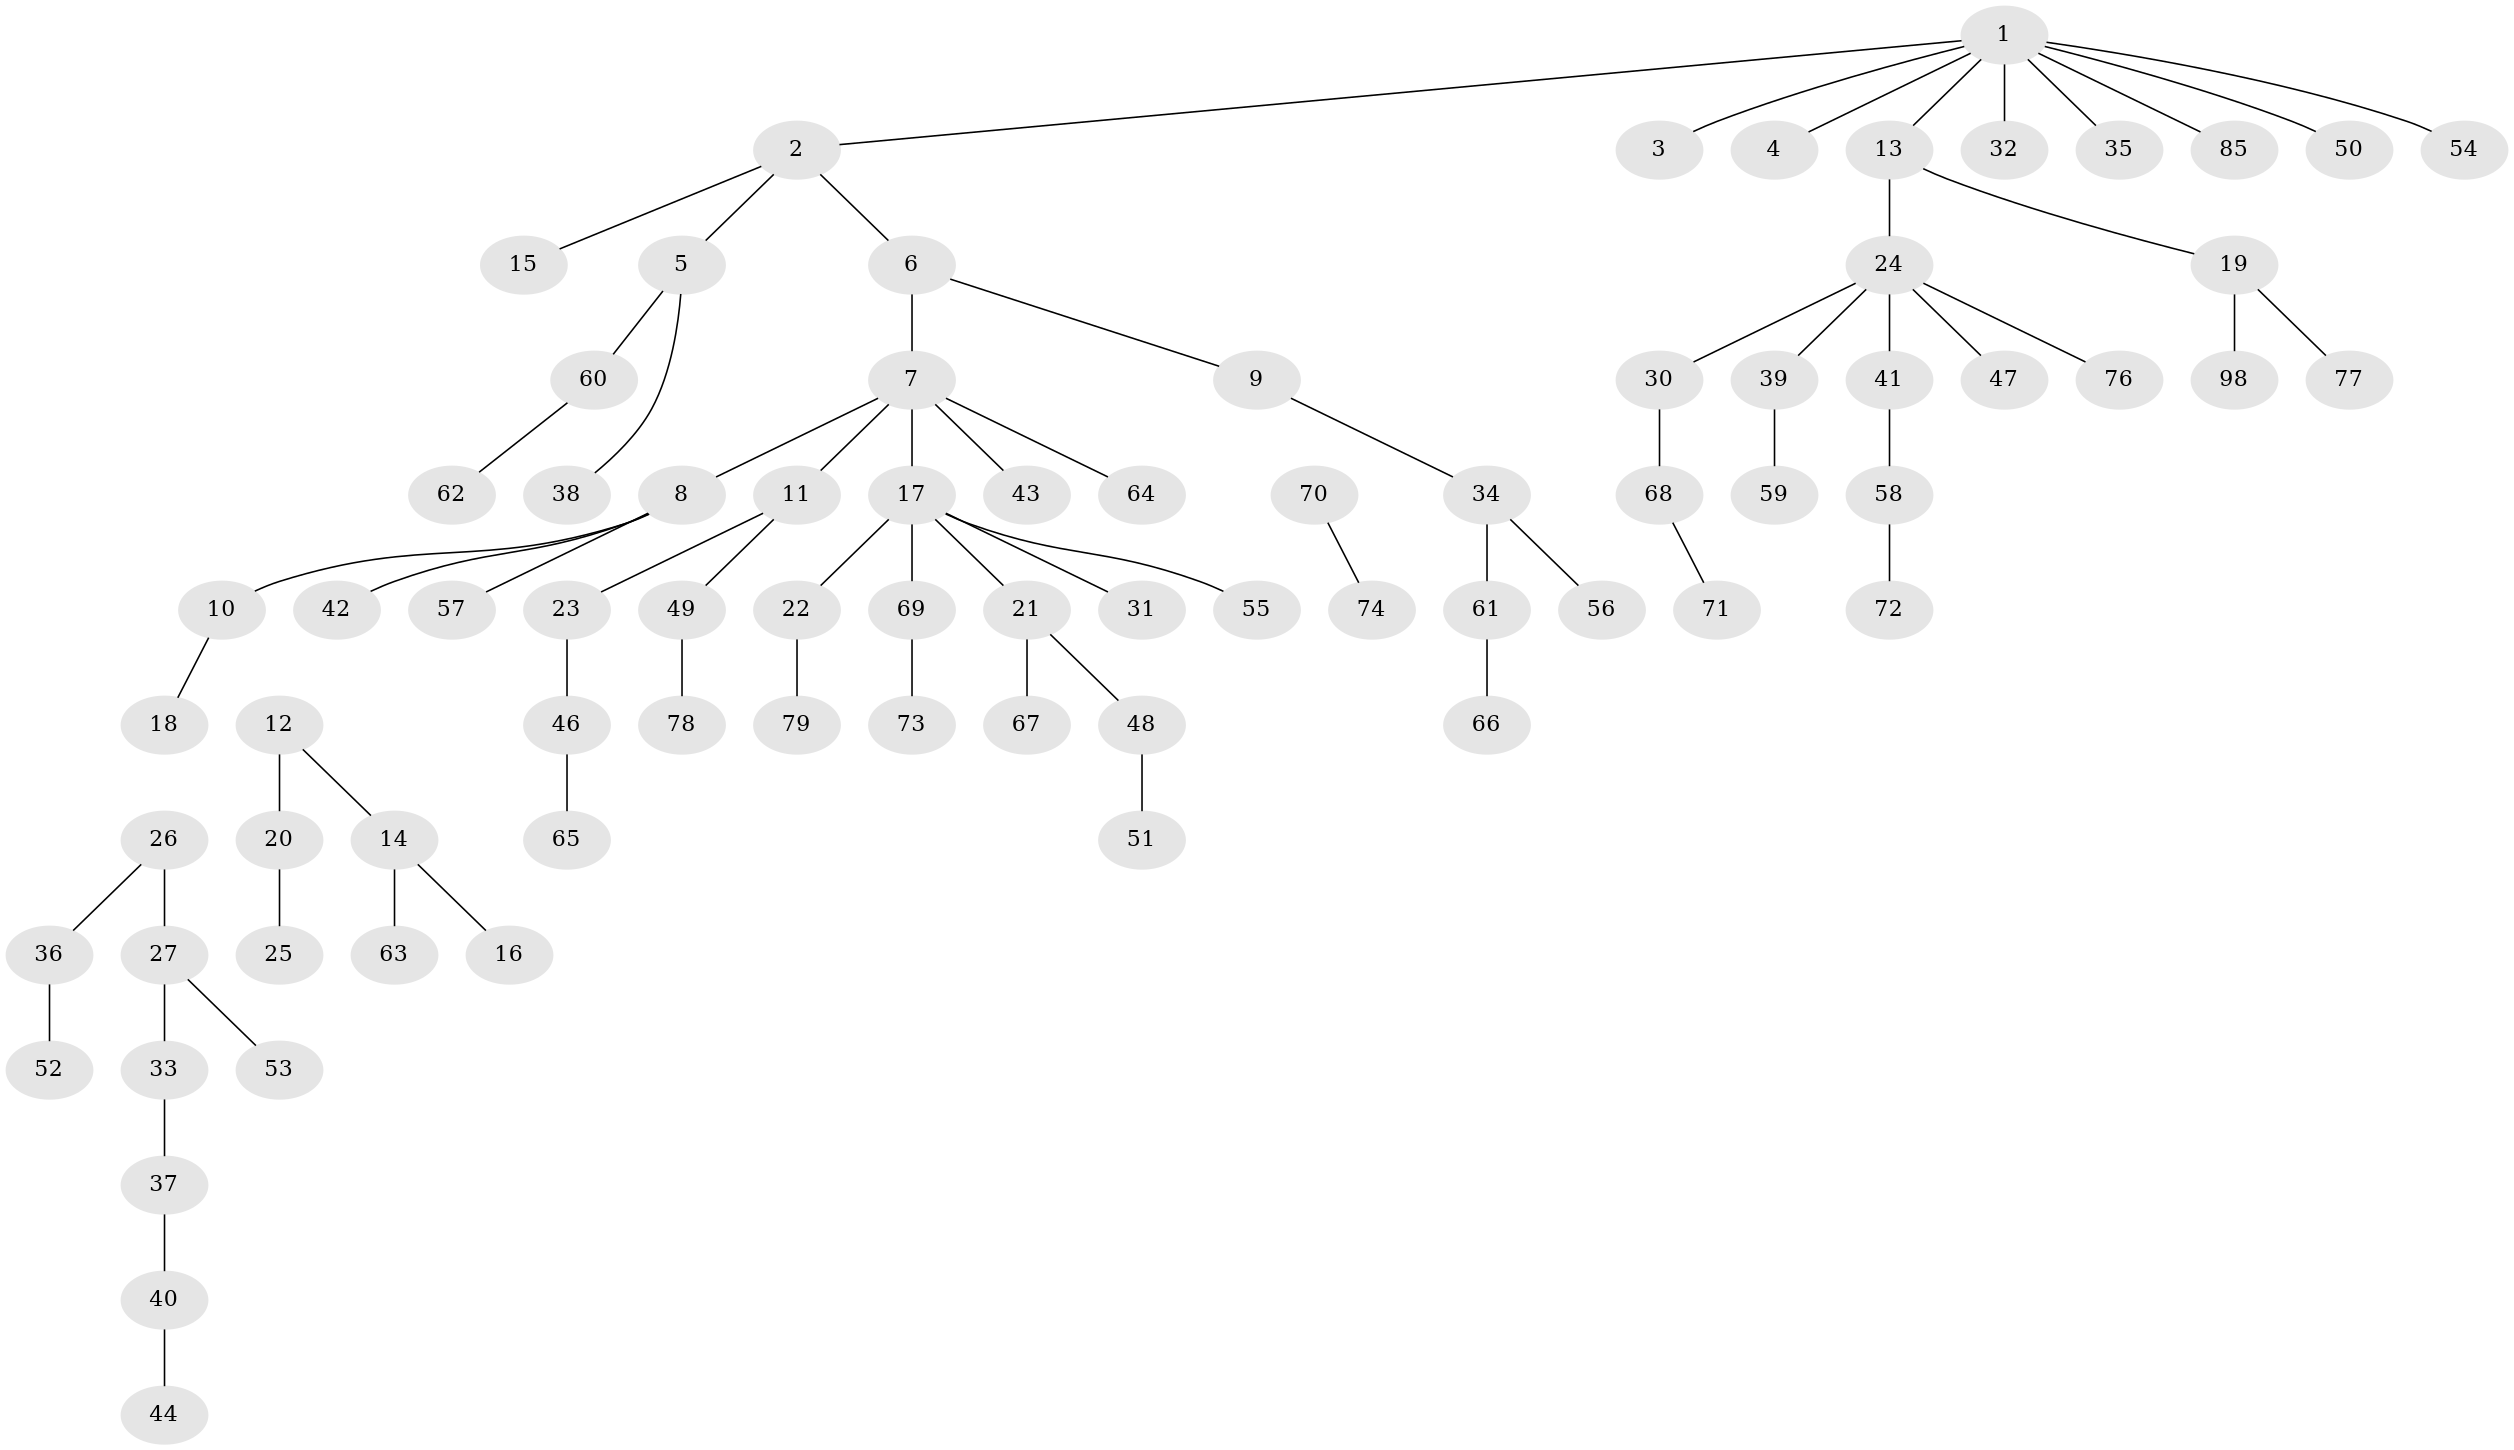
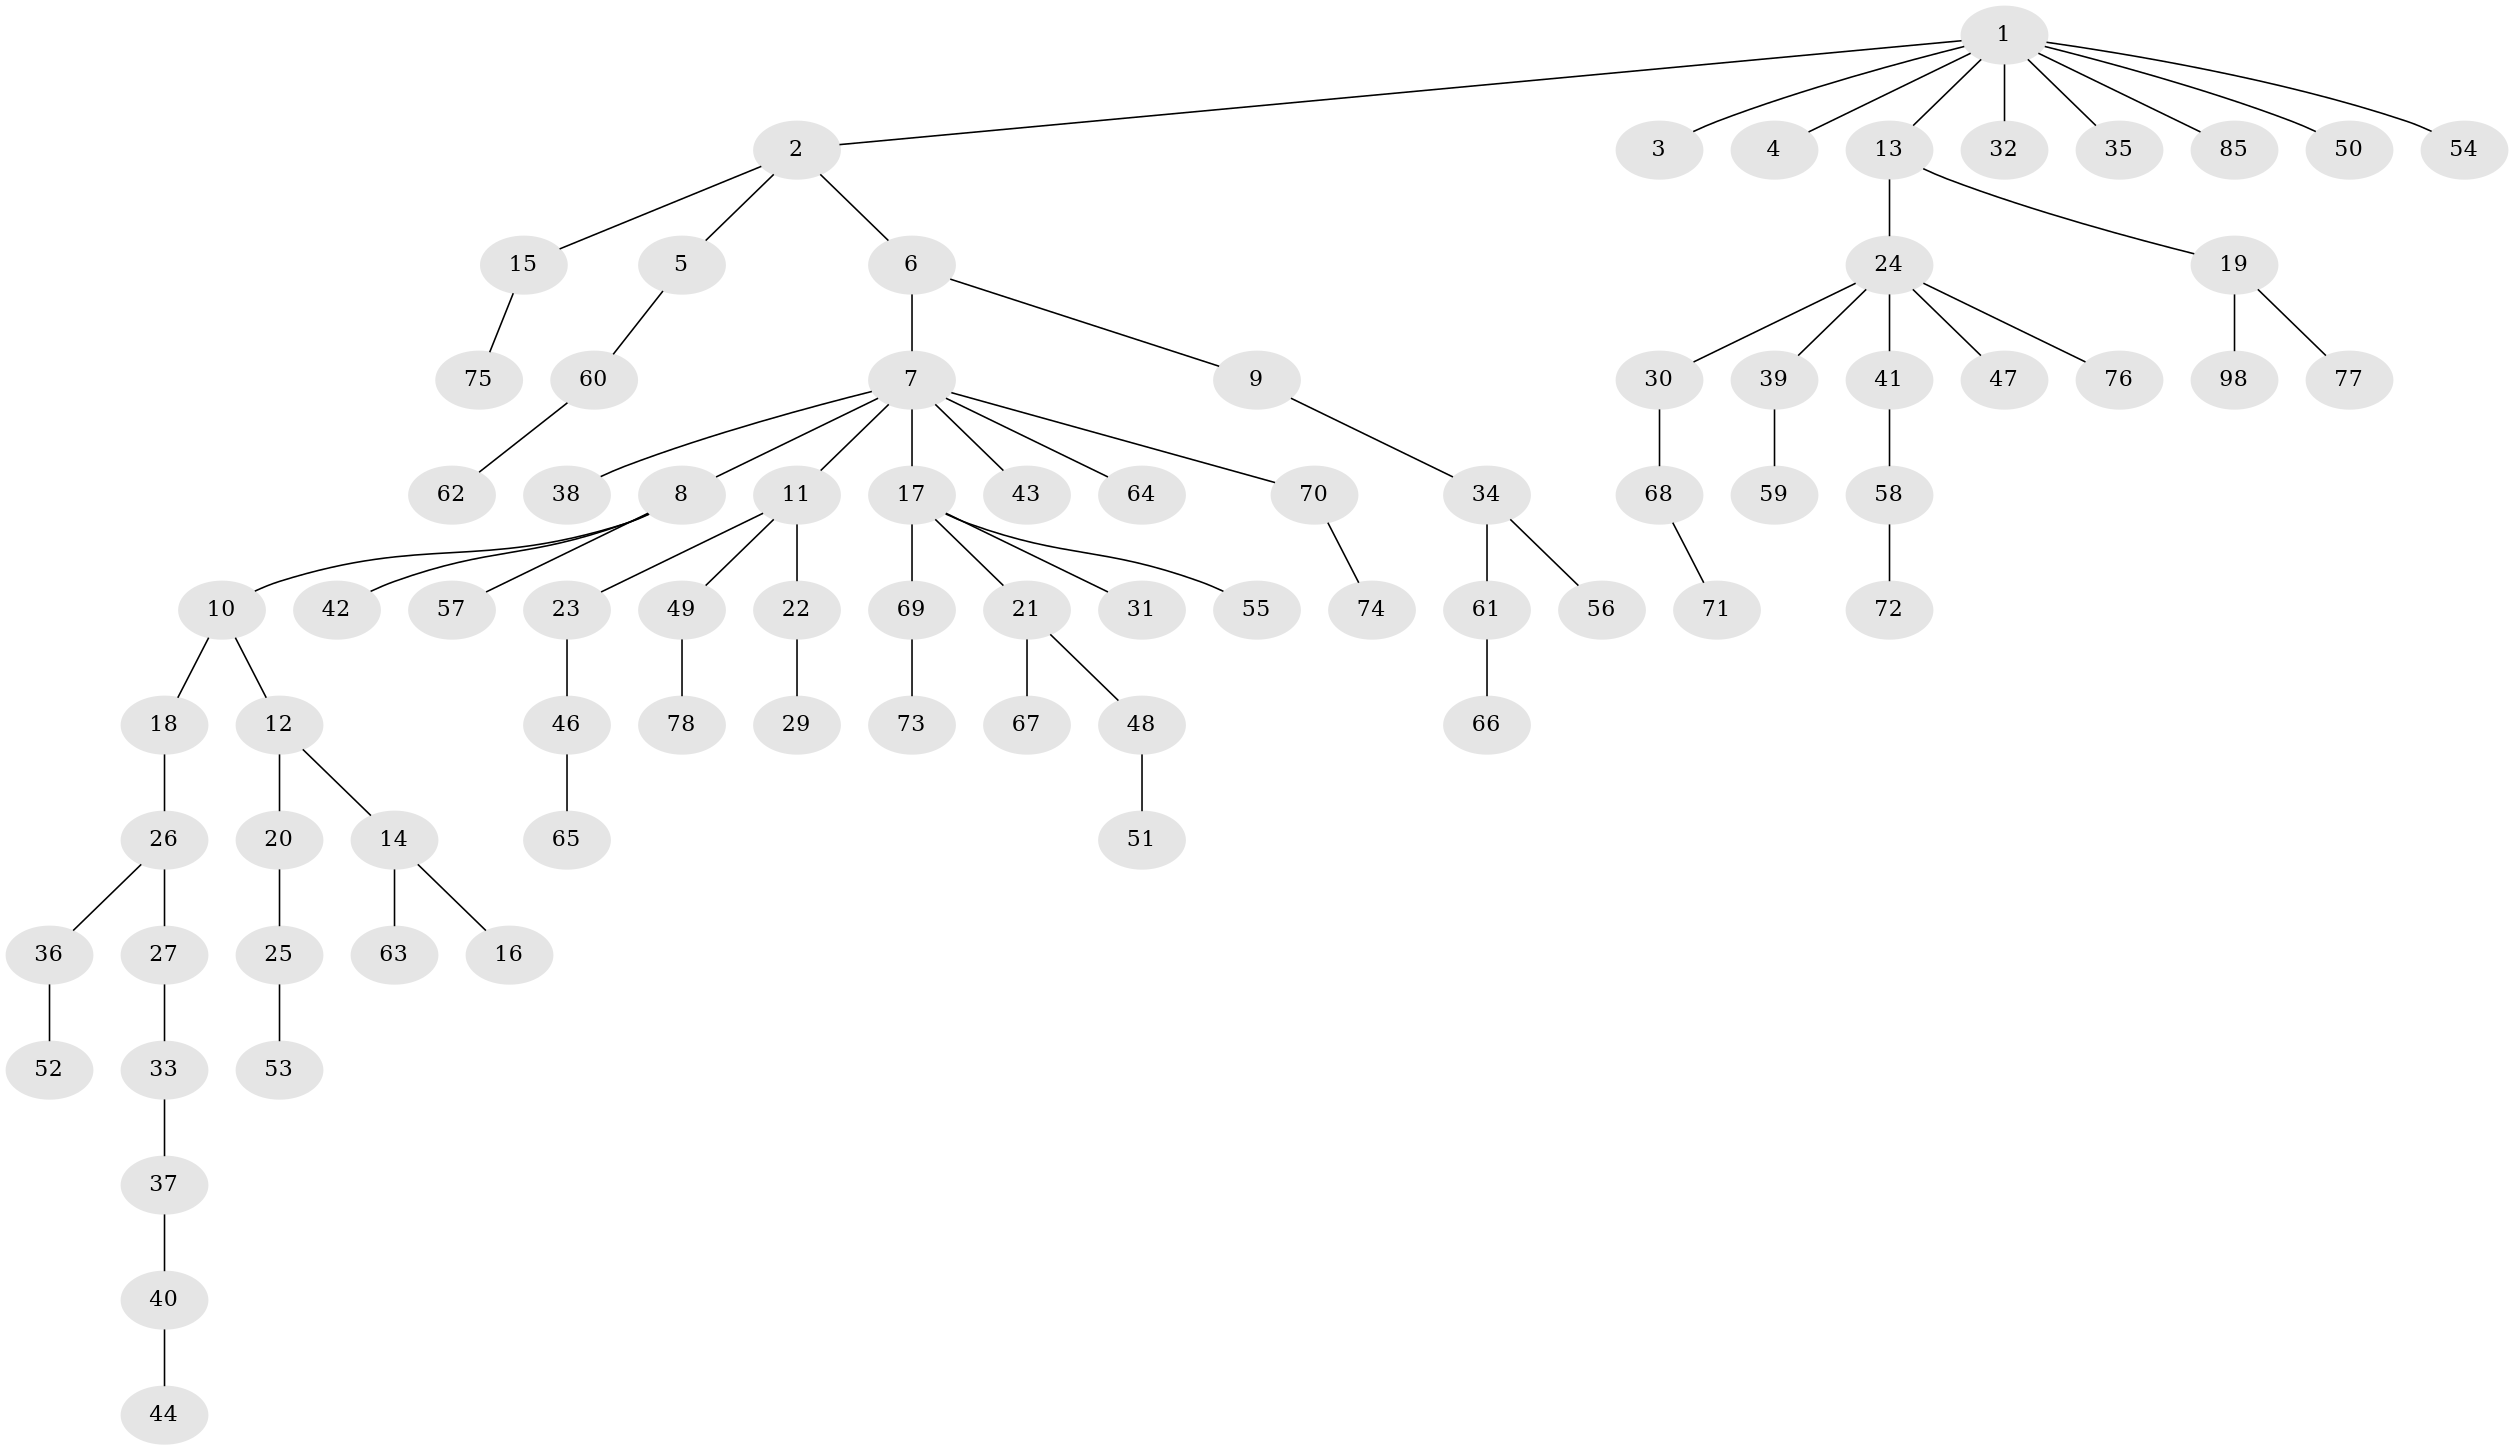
none -> (479, 380)
(659, 394) -> (735, 429)
none -> (1113, 438)
(855, 552) -> (797, 553)
none -> (251, 668)
(797, 725) -> (797, 725)
none -> (165, 783)
(222, 1012) -> (280, 1013)
